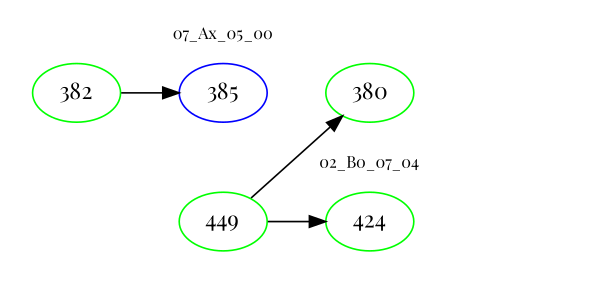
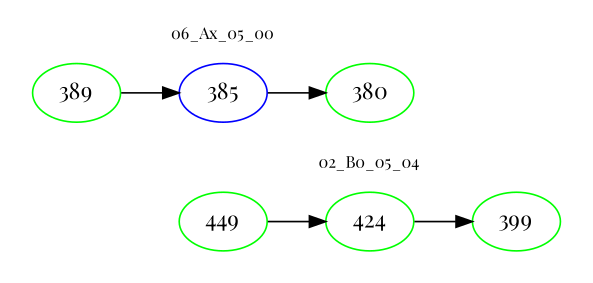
(223, 35) -> (223, 35)
(77, 93) -> (77, 93)
(291, 162) -> (289, 93)
(370, 164) -> (370, 164)
none -> (516, 222)
